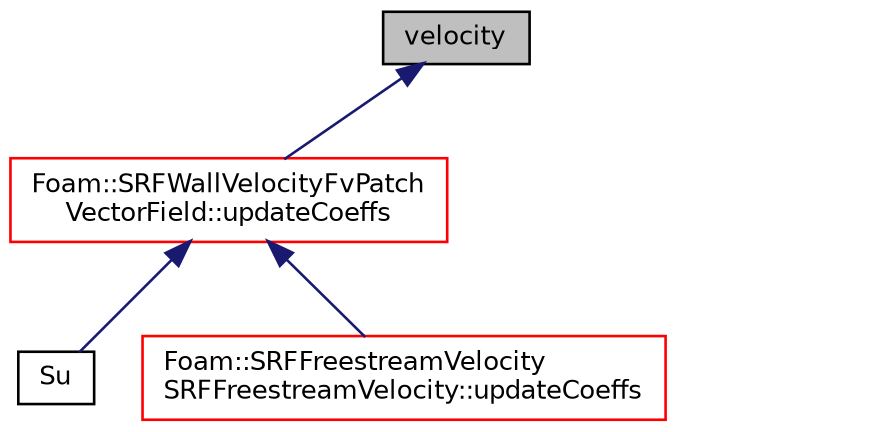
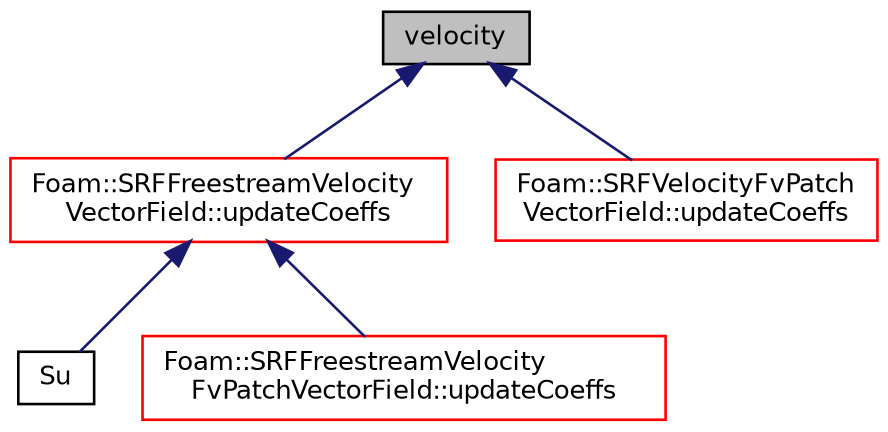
(229, 200) -> (229, 200)
none -> (687, 200)
(404, 378) -> (404, 378)
